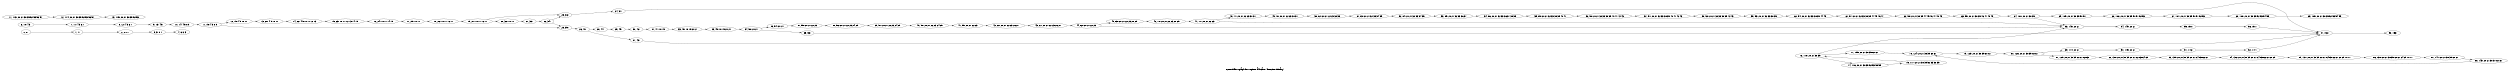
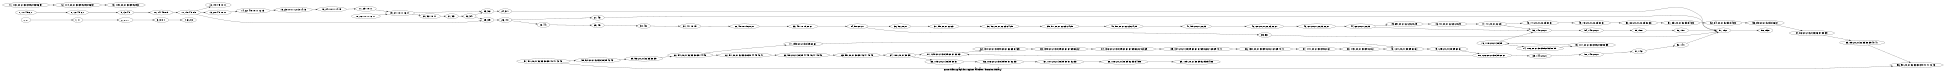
(1634, 16) -> (1226, 68)
(254, 21) -> (202, 12)
(426, 21) -> (381, 11)
(2049, 21) -> (918, 55)
(26, 25) -> none
(778, 26) -> (901, 26)
(688, 29) -> (745, 26)
(1835, 54) -> (744, 49)
(2489, 61) -> (1361, 49)
